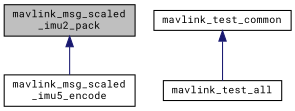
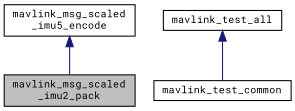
(70, 61) -> (70, 61)
(223, 61) -> (223, 61)
